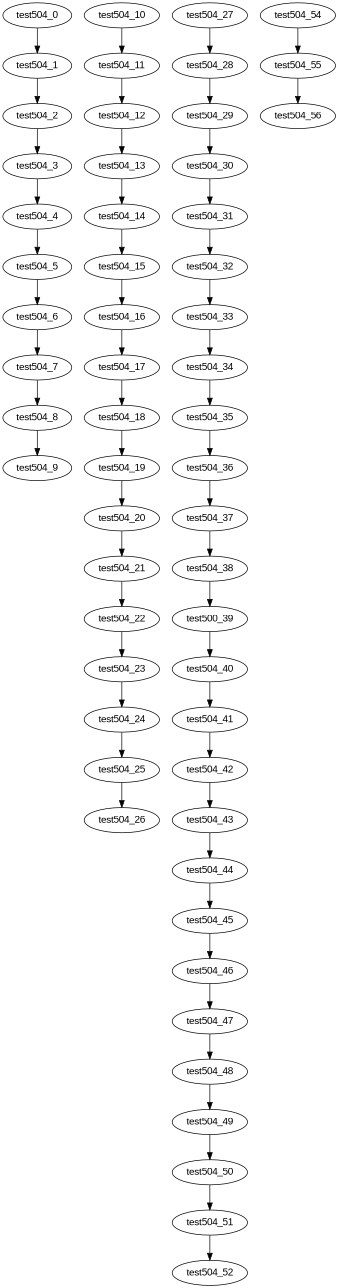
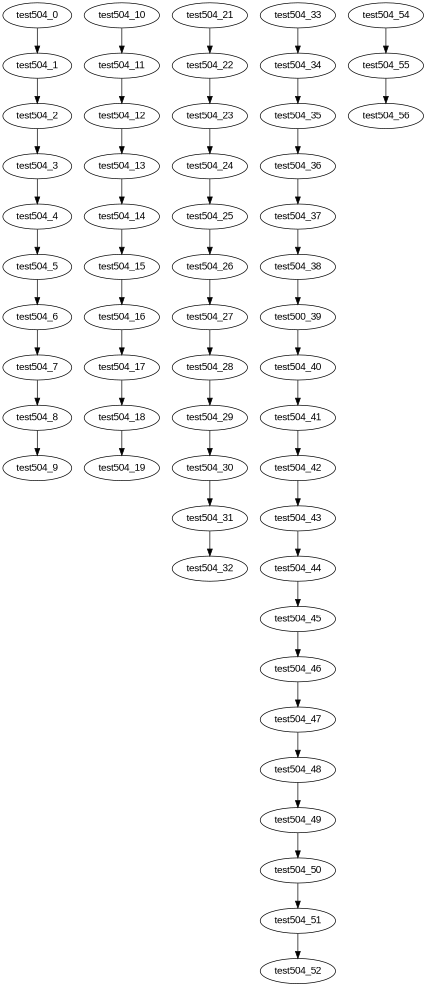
none -> (210, 289)
(210, 289) -> none
(122, 518) -> none
